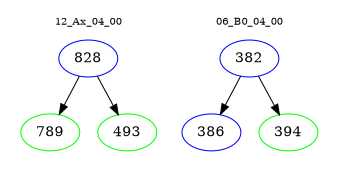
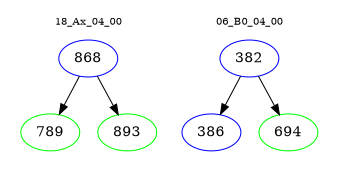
(89, 22) -> (89, 22)
(88, 59) -> (88, 59)
(127, 132) -> (127, 132)
(288, 132) -> (288, 132)
